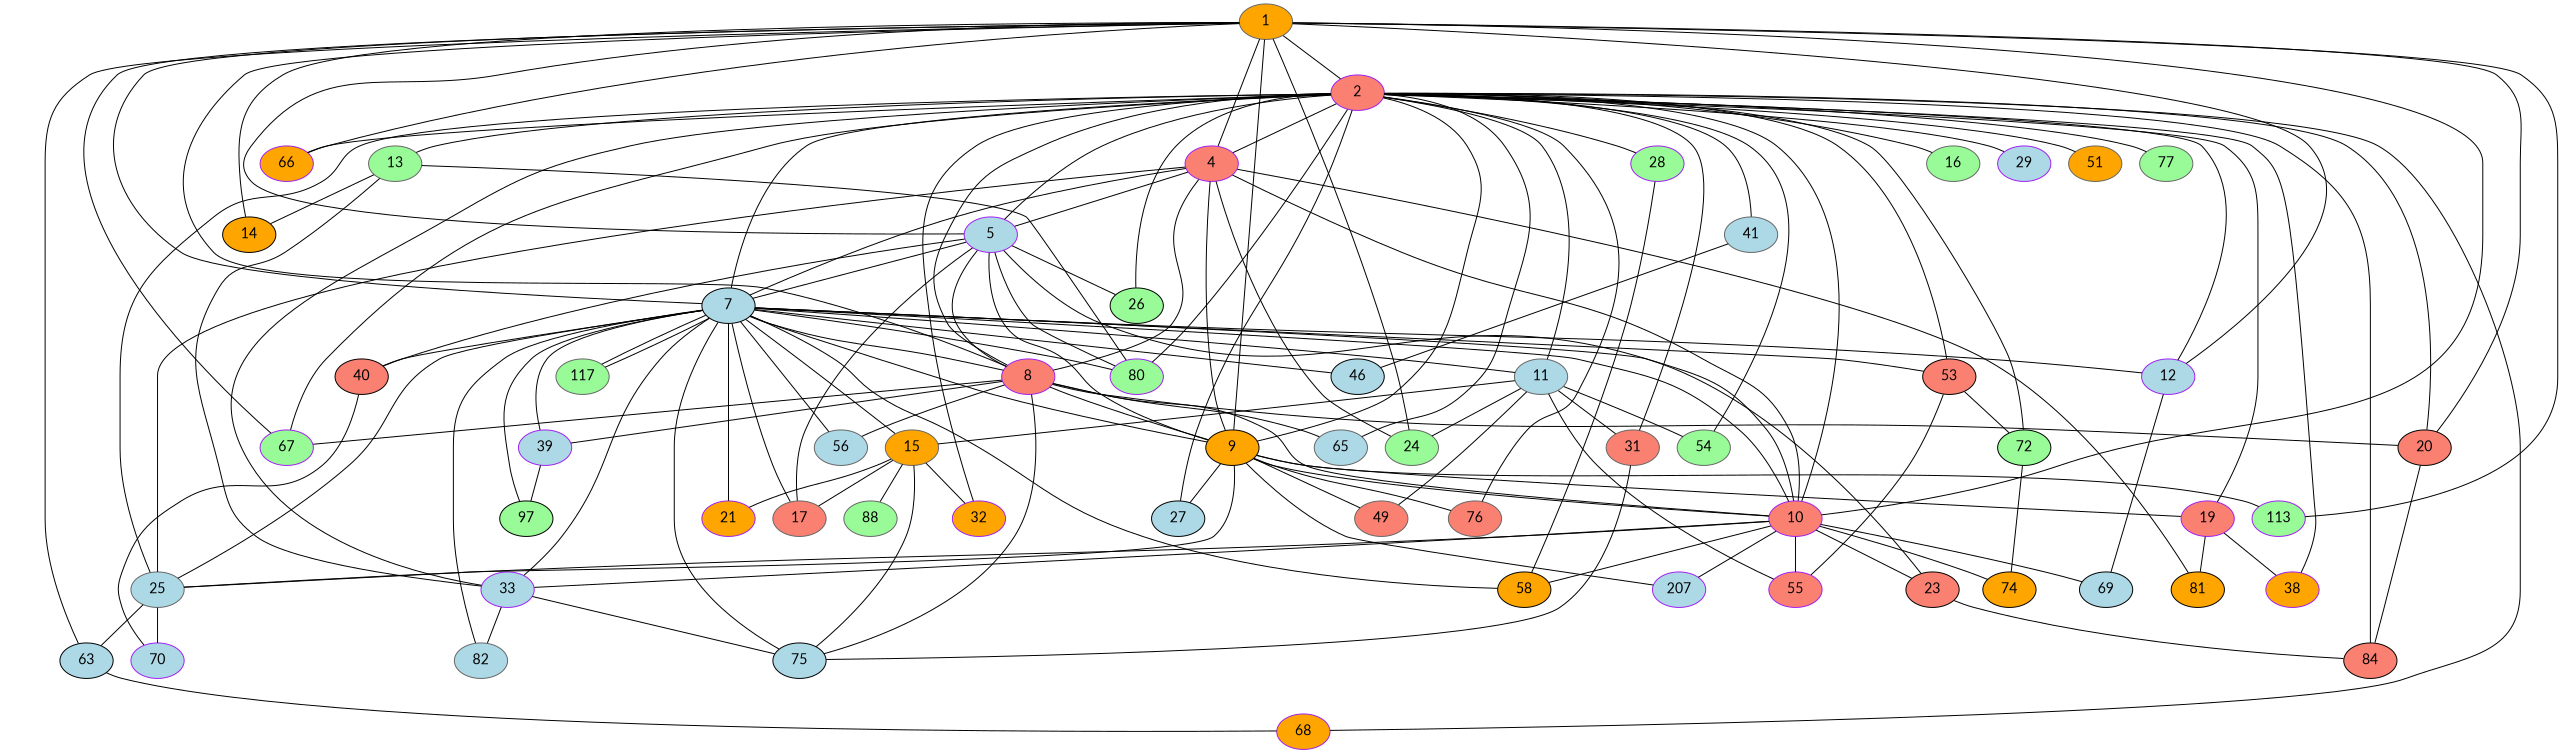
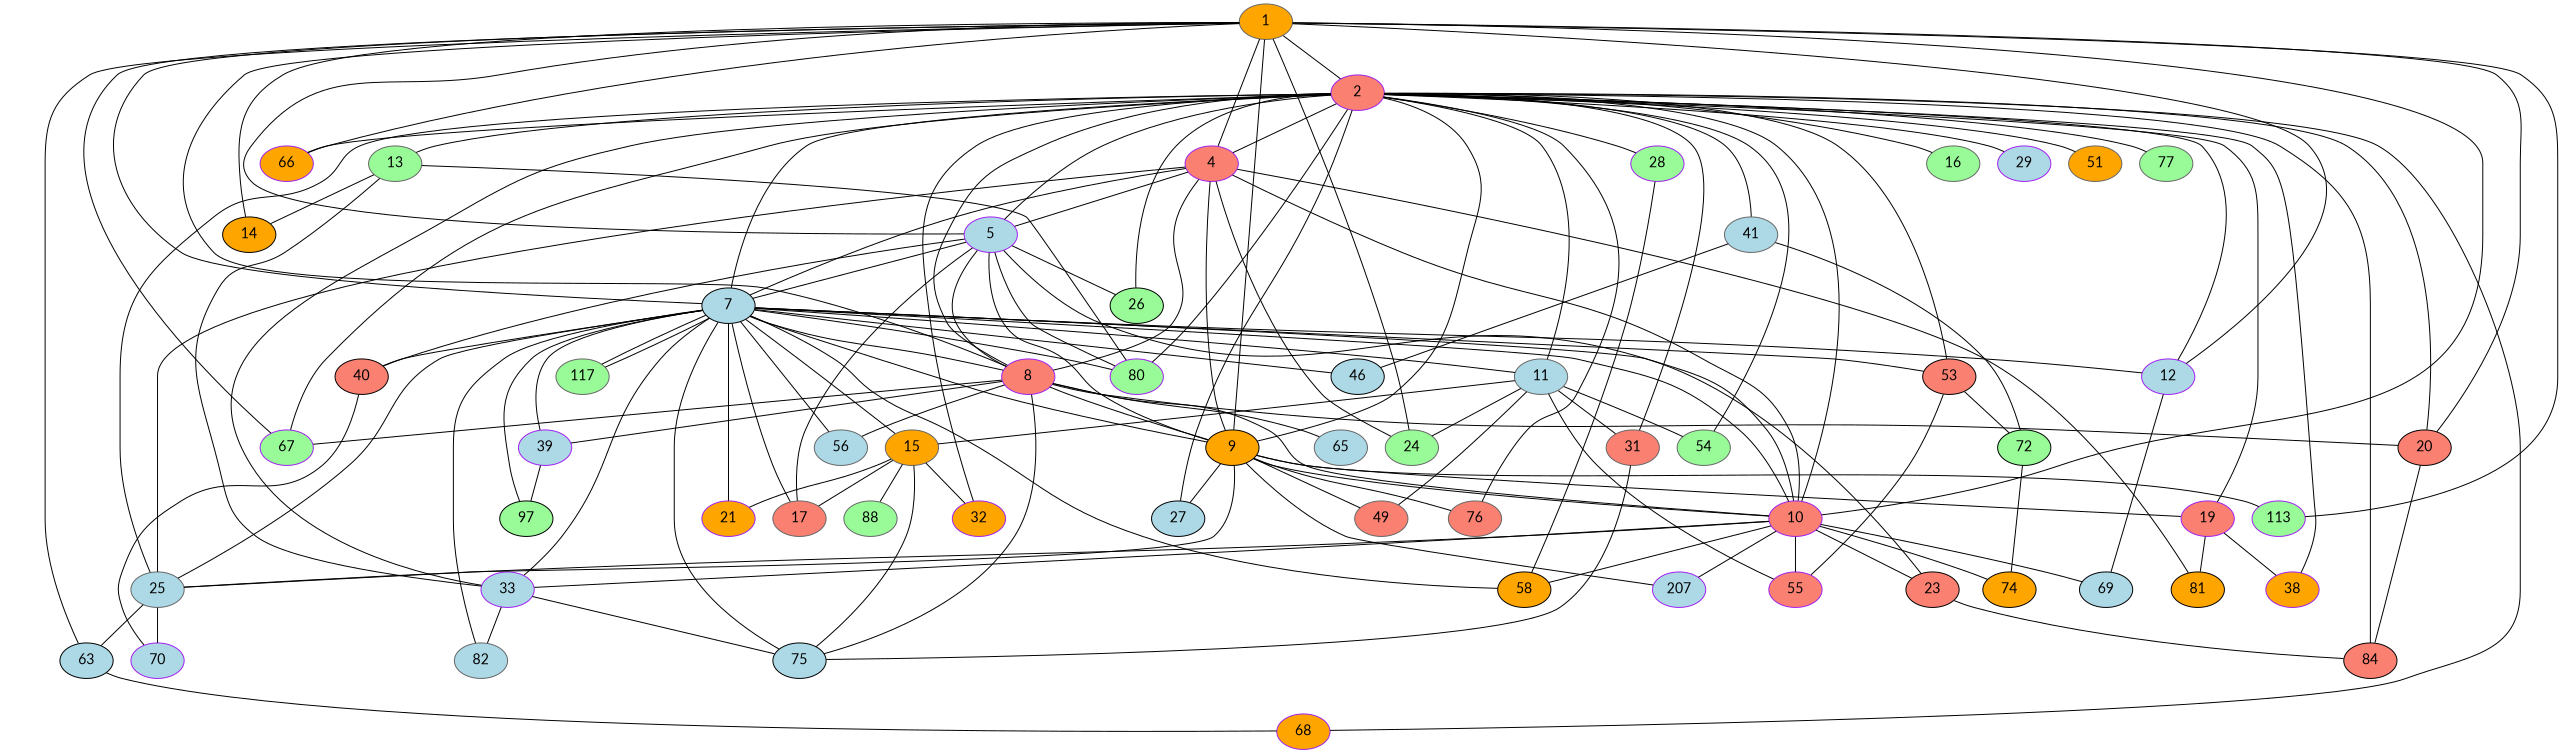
(1851, 139) -> (1922, 308)
(1522, 263) -> none
